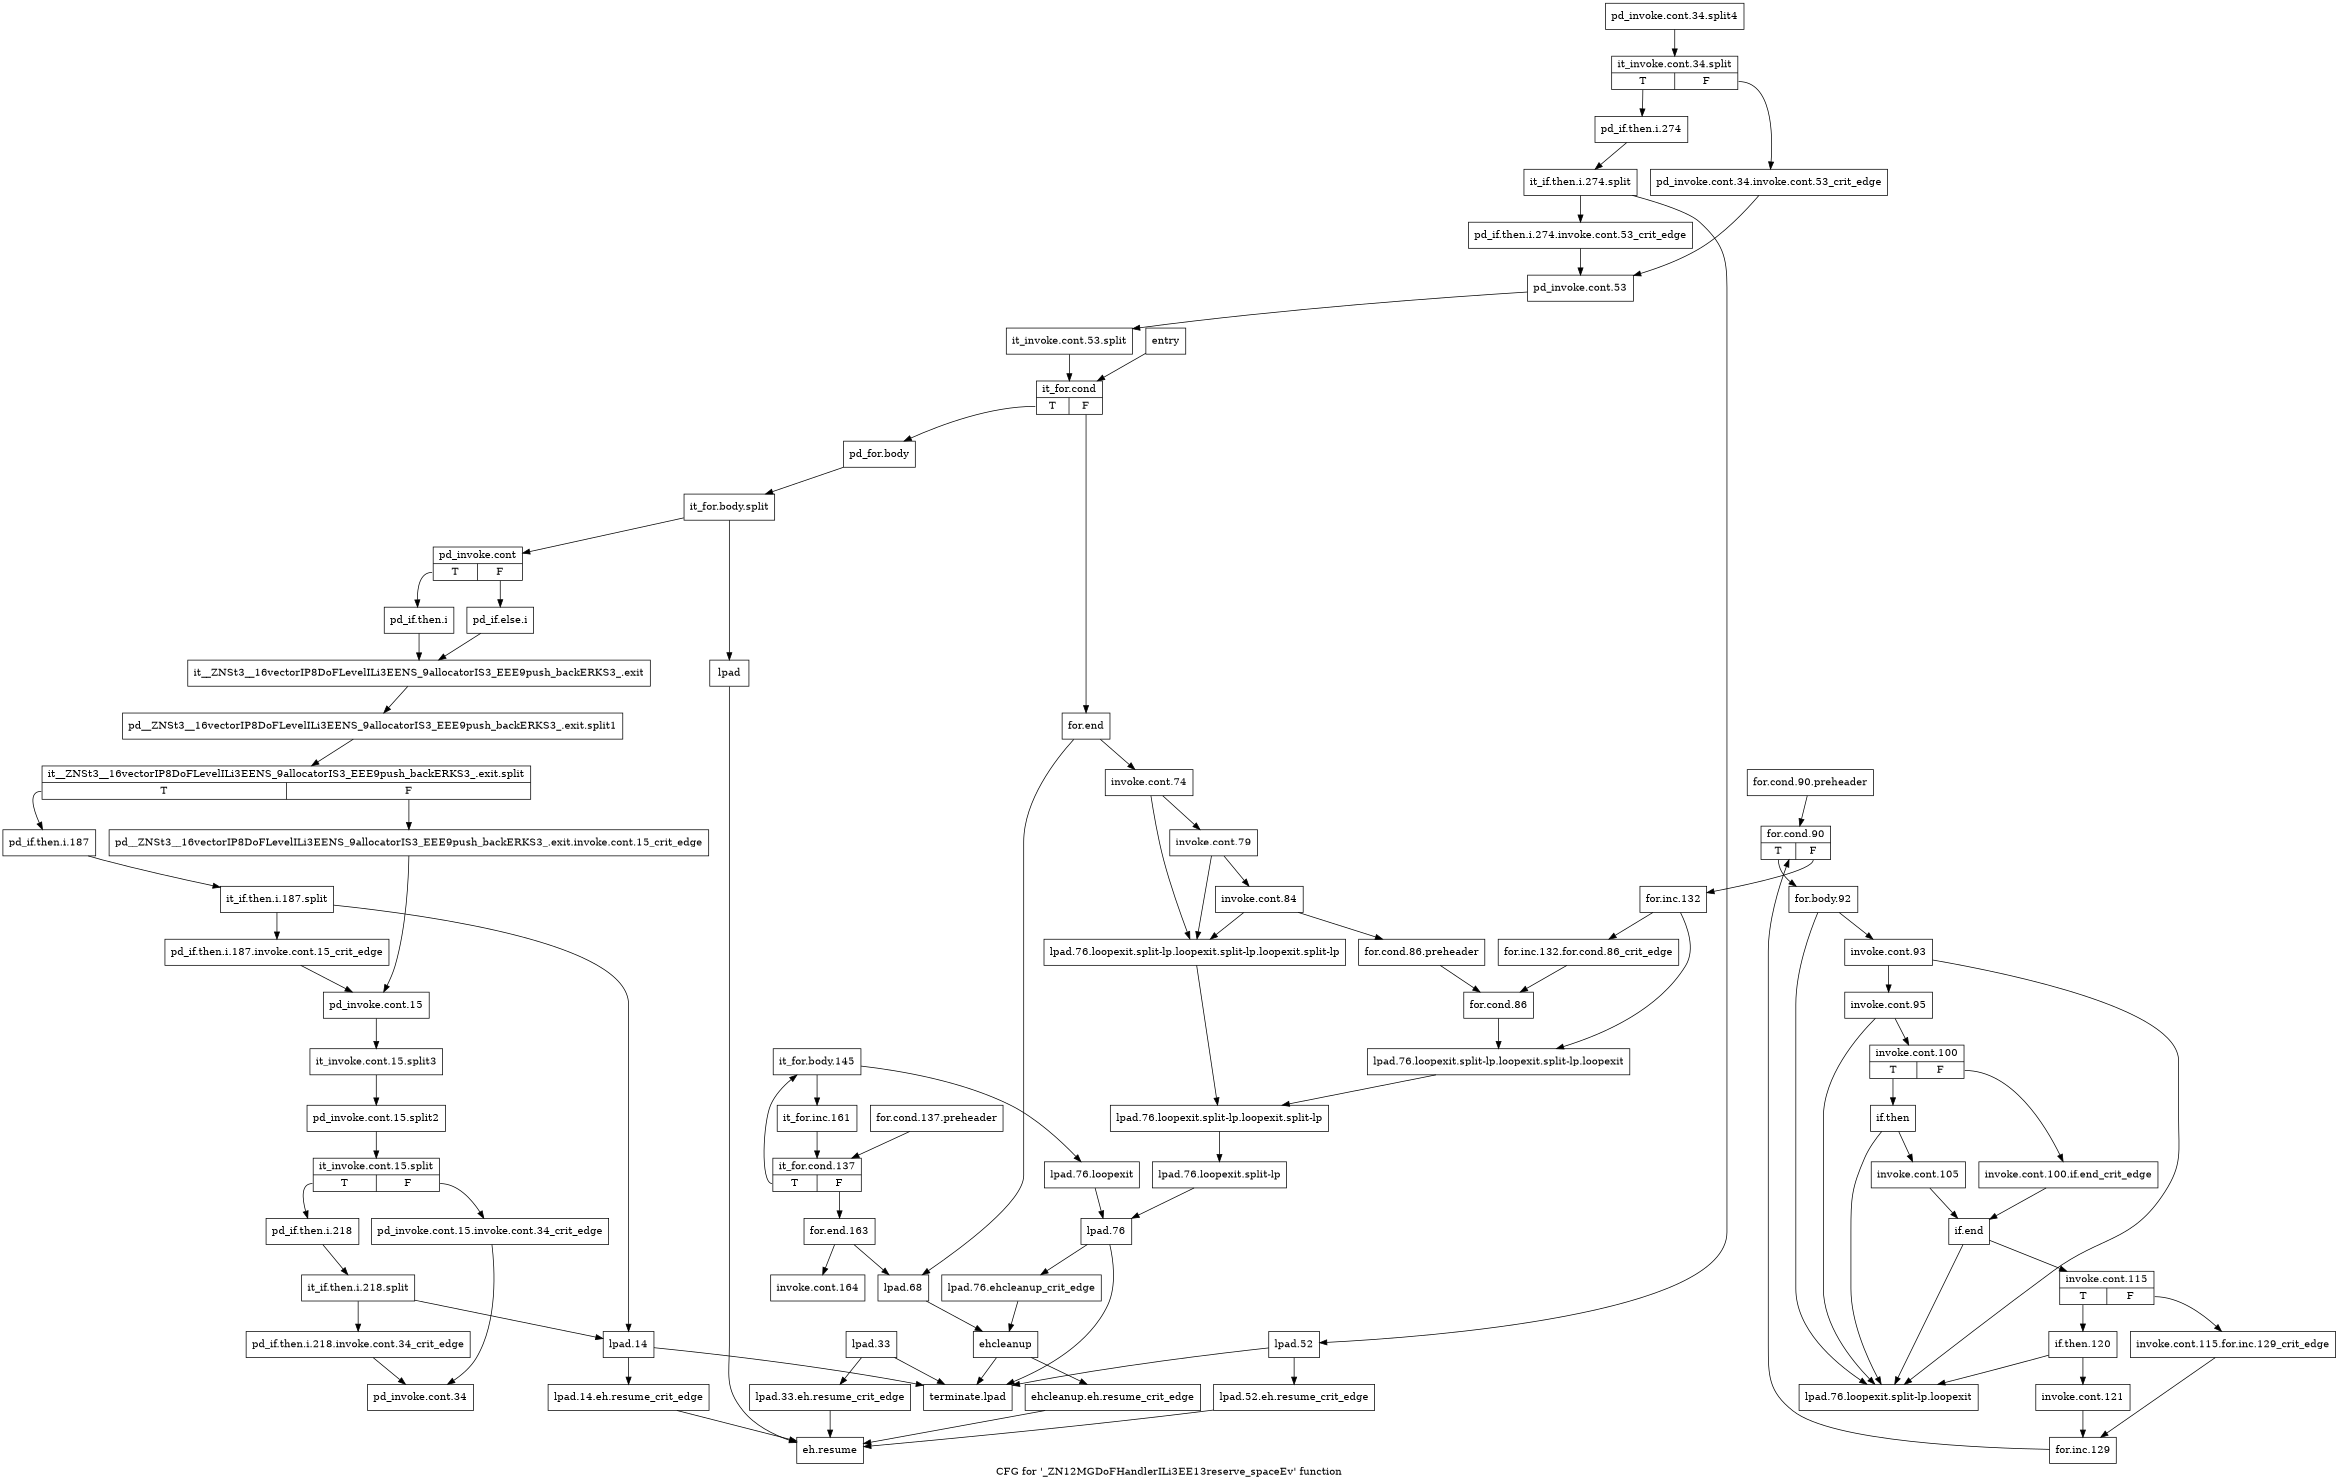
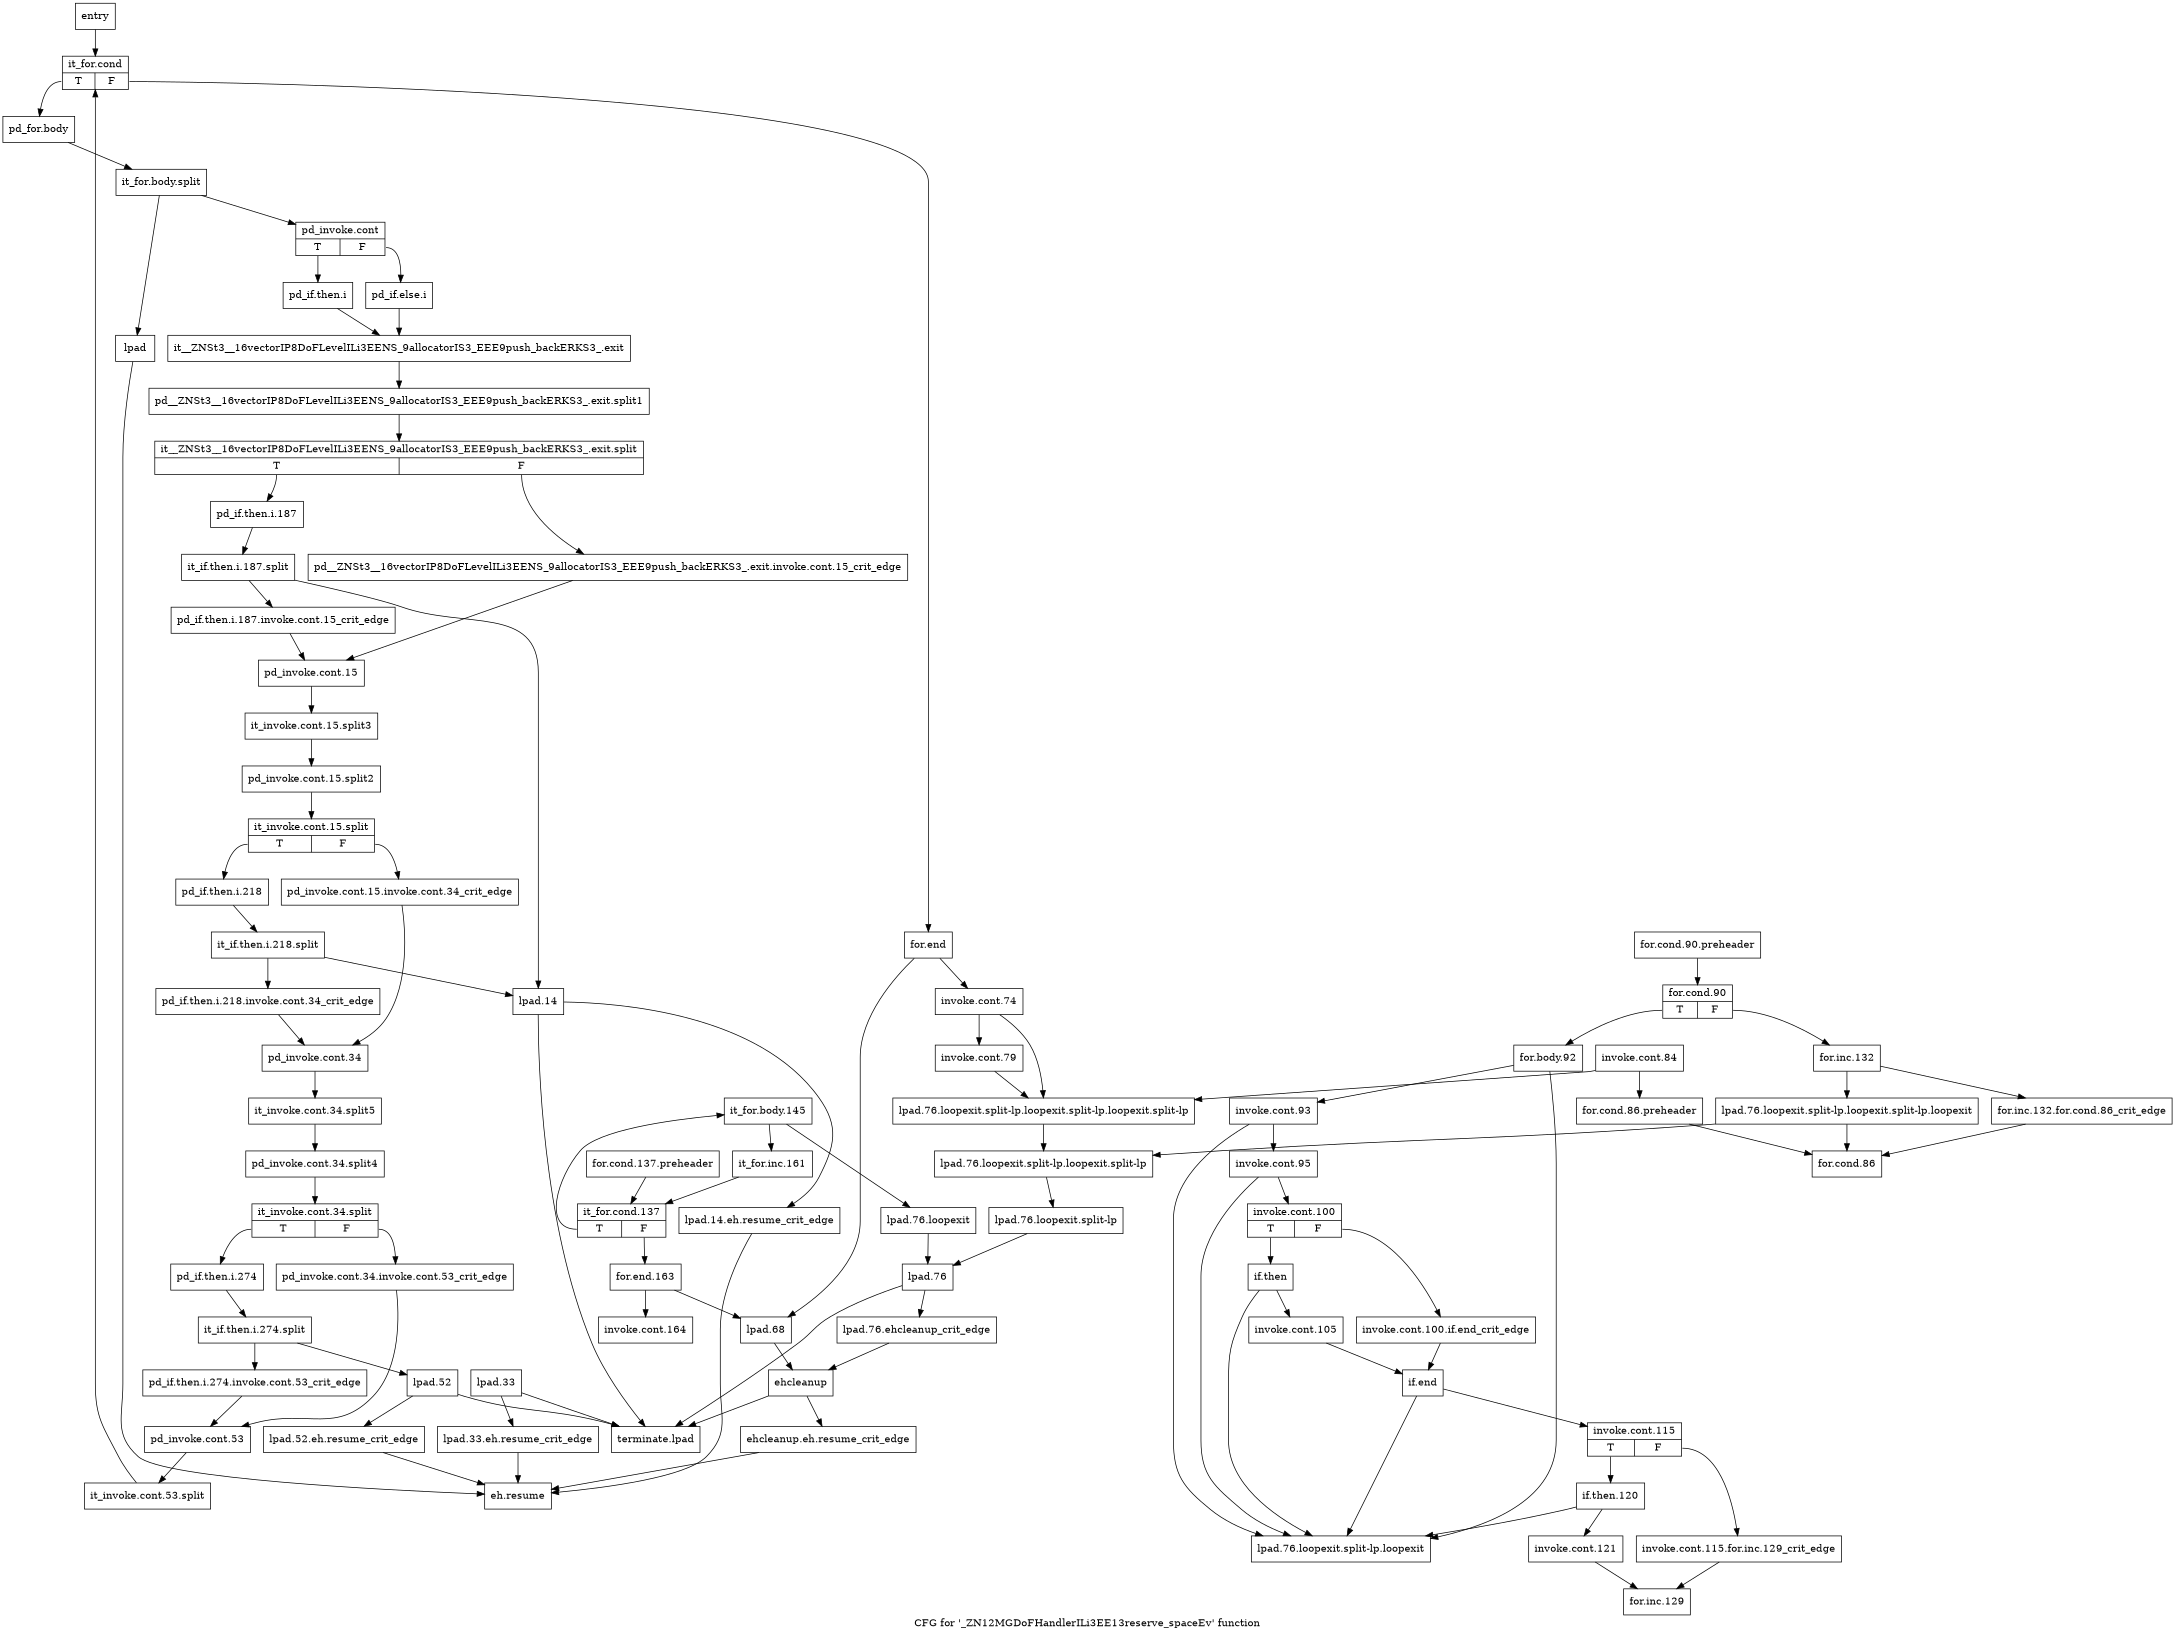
(1234, 868) -> none
(1499, 1030) -> (1847, 1134)
none -> (315, 1111)
(1768, 1272) -> none
